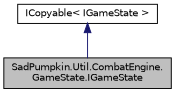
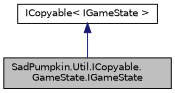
(88, 73) -> (88, 73)
